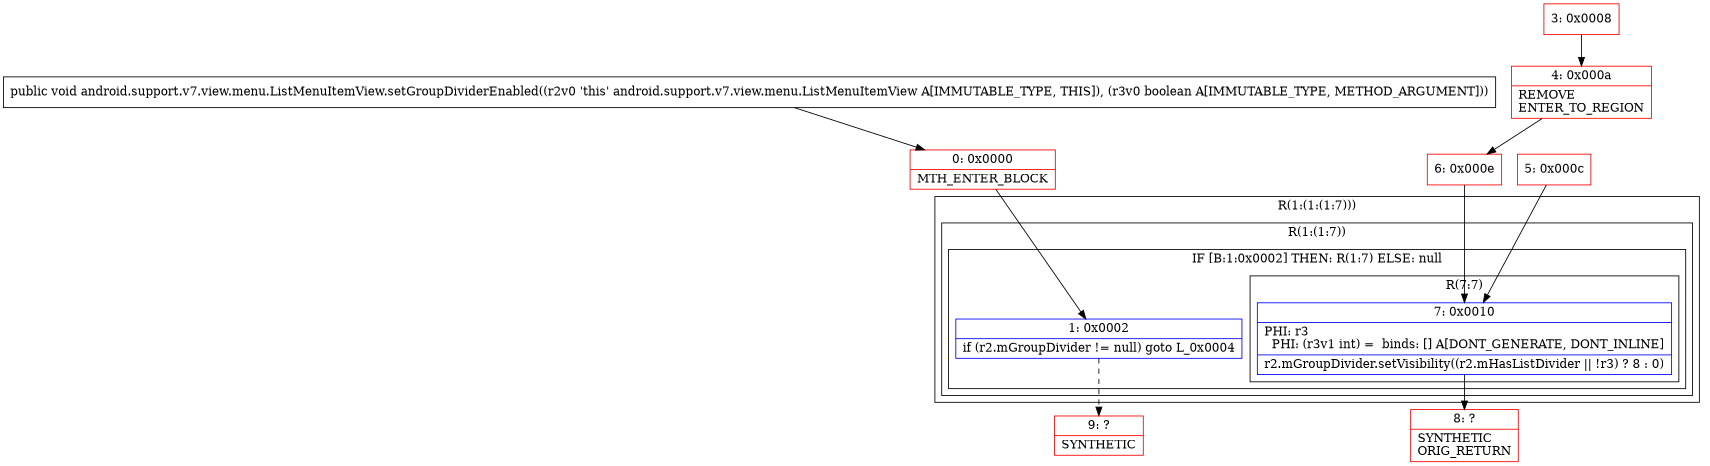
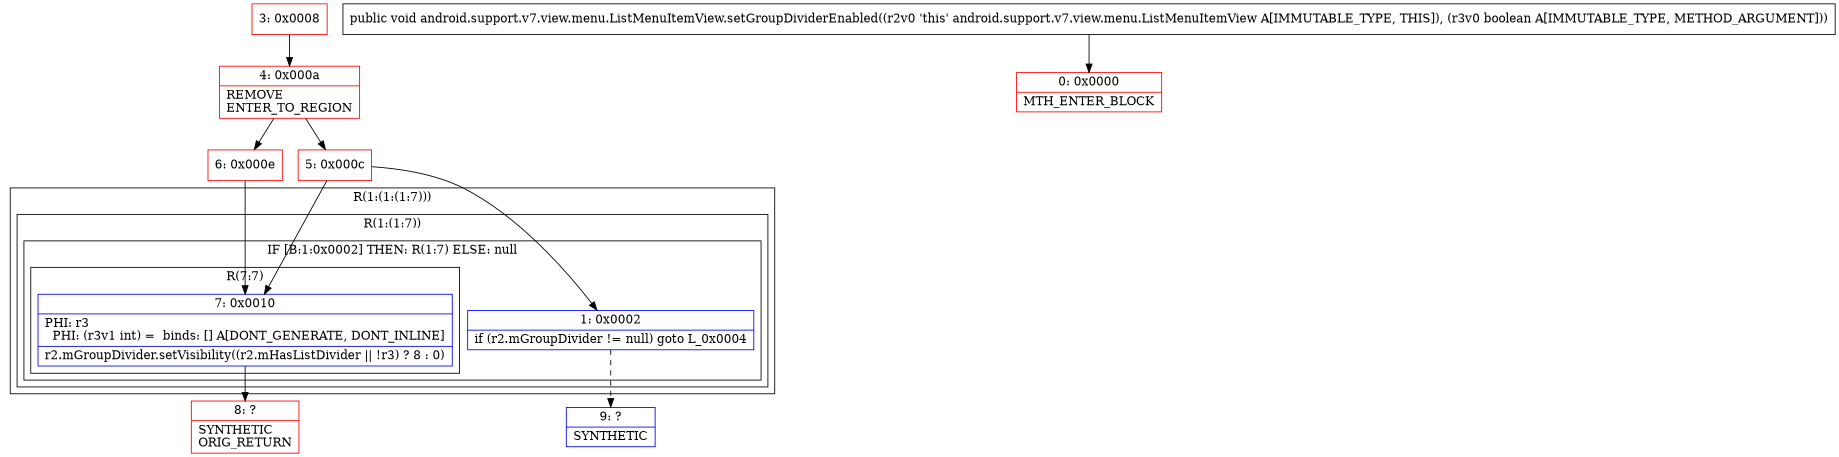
none -> (313, 130)
(1043, 257) -> (497, 209)
(1099, 436) -> (611, 427)
